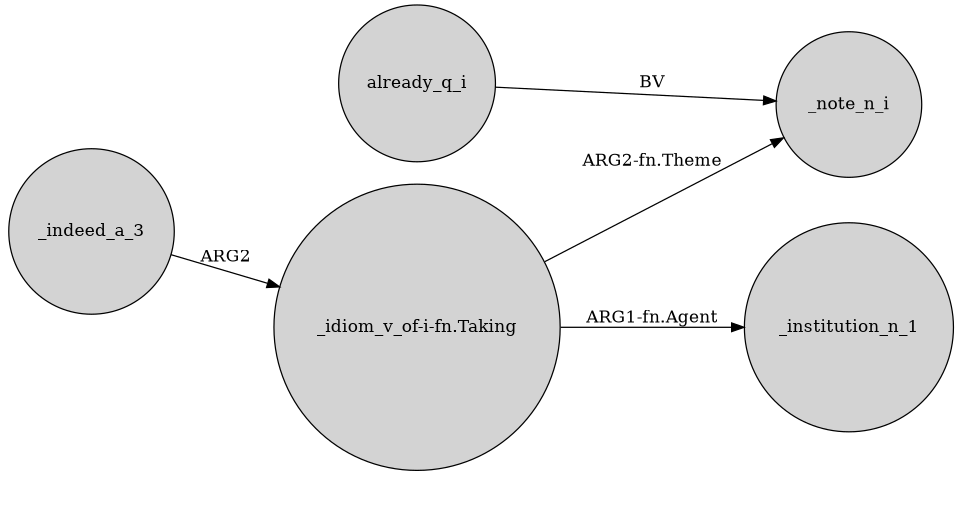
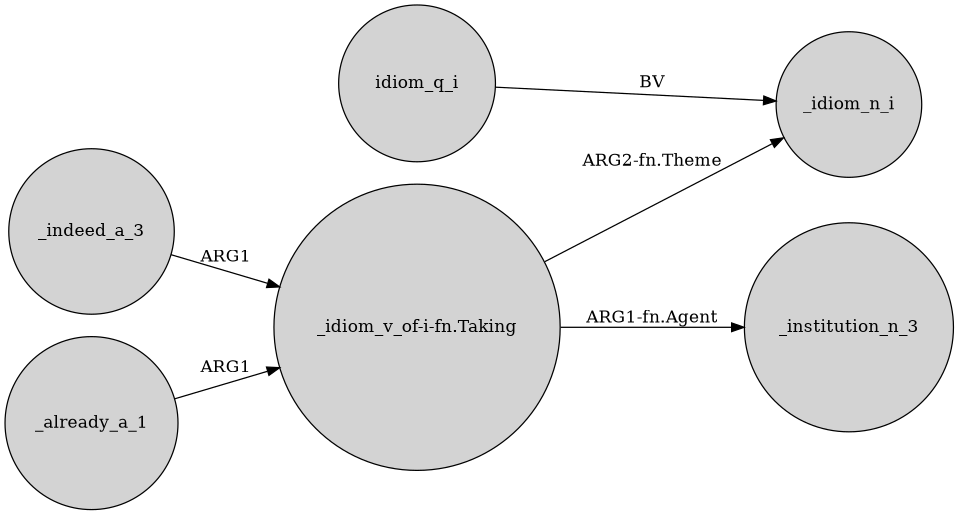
(417, 83) -> (417, 83)
(849, 105) -> (849, 105)
(226, 257) -> (226, 257)
(849, 327) -> (849, 327)
none -> (92, 423)
